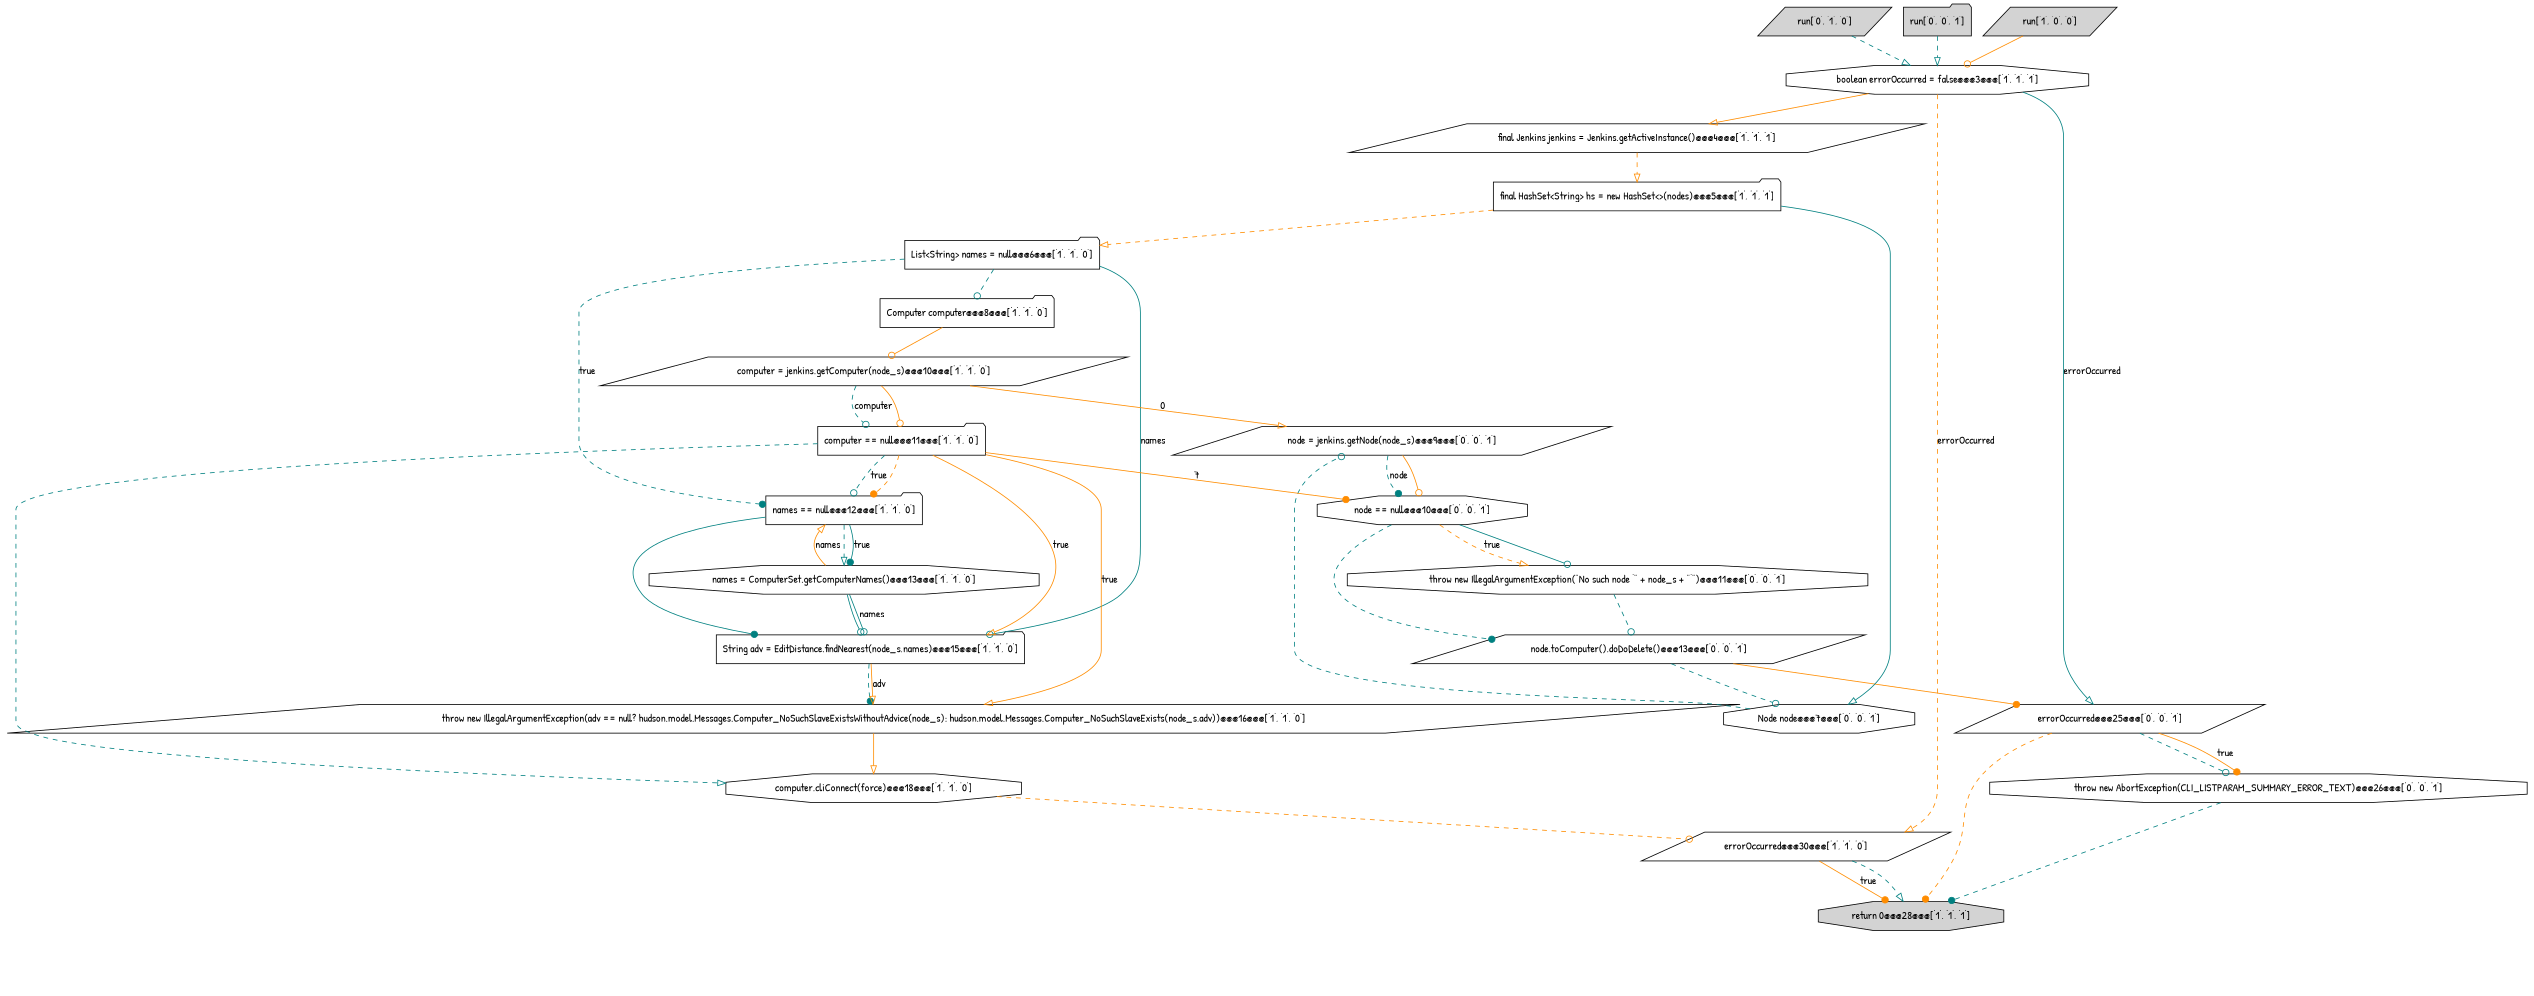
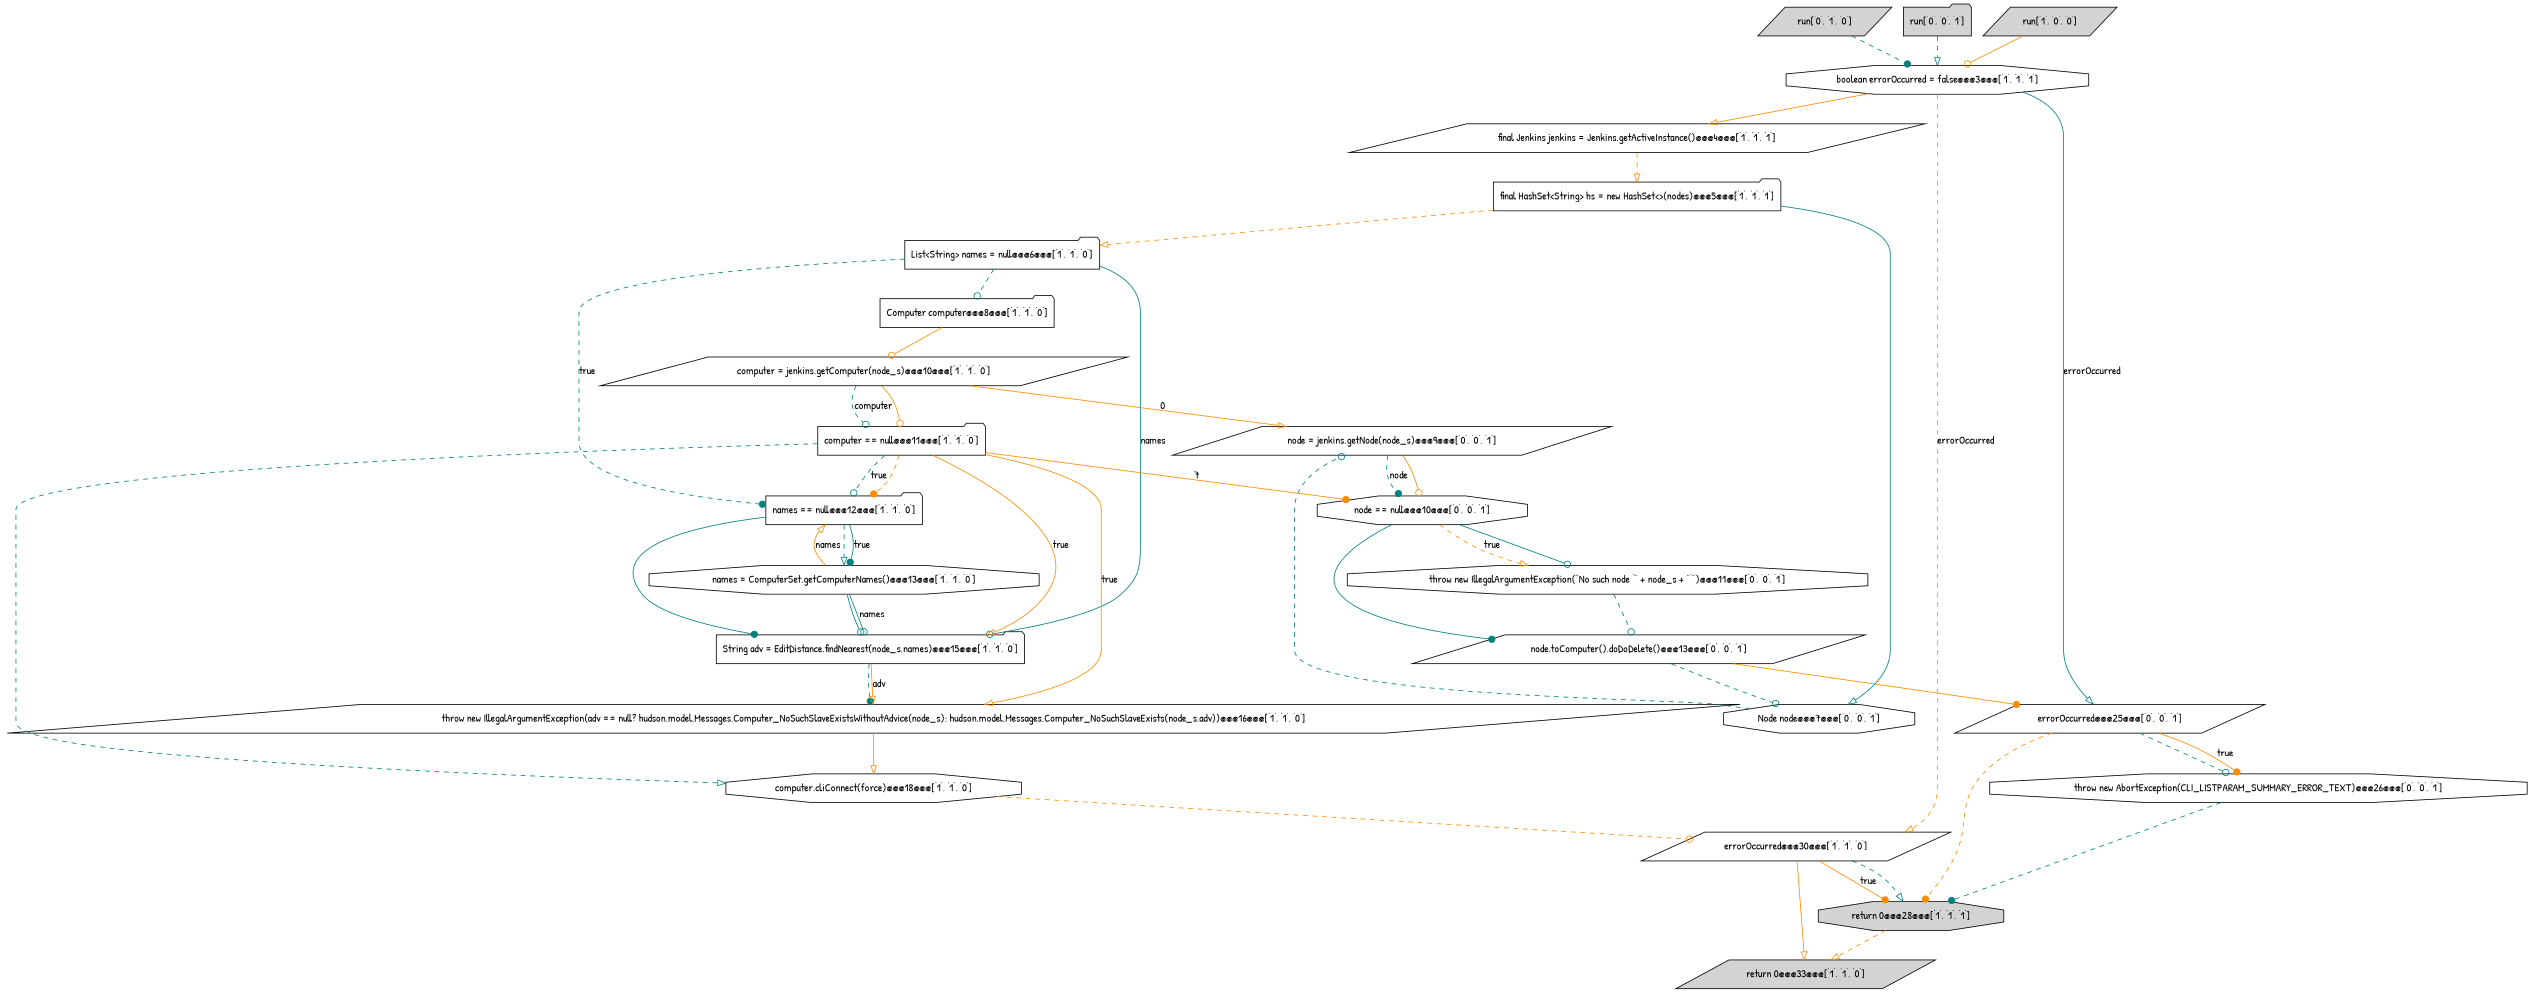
(1877, 49) -> (1877, 49)
(1364, 611) -> (1364, 611)
none -> (1806, 974)
